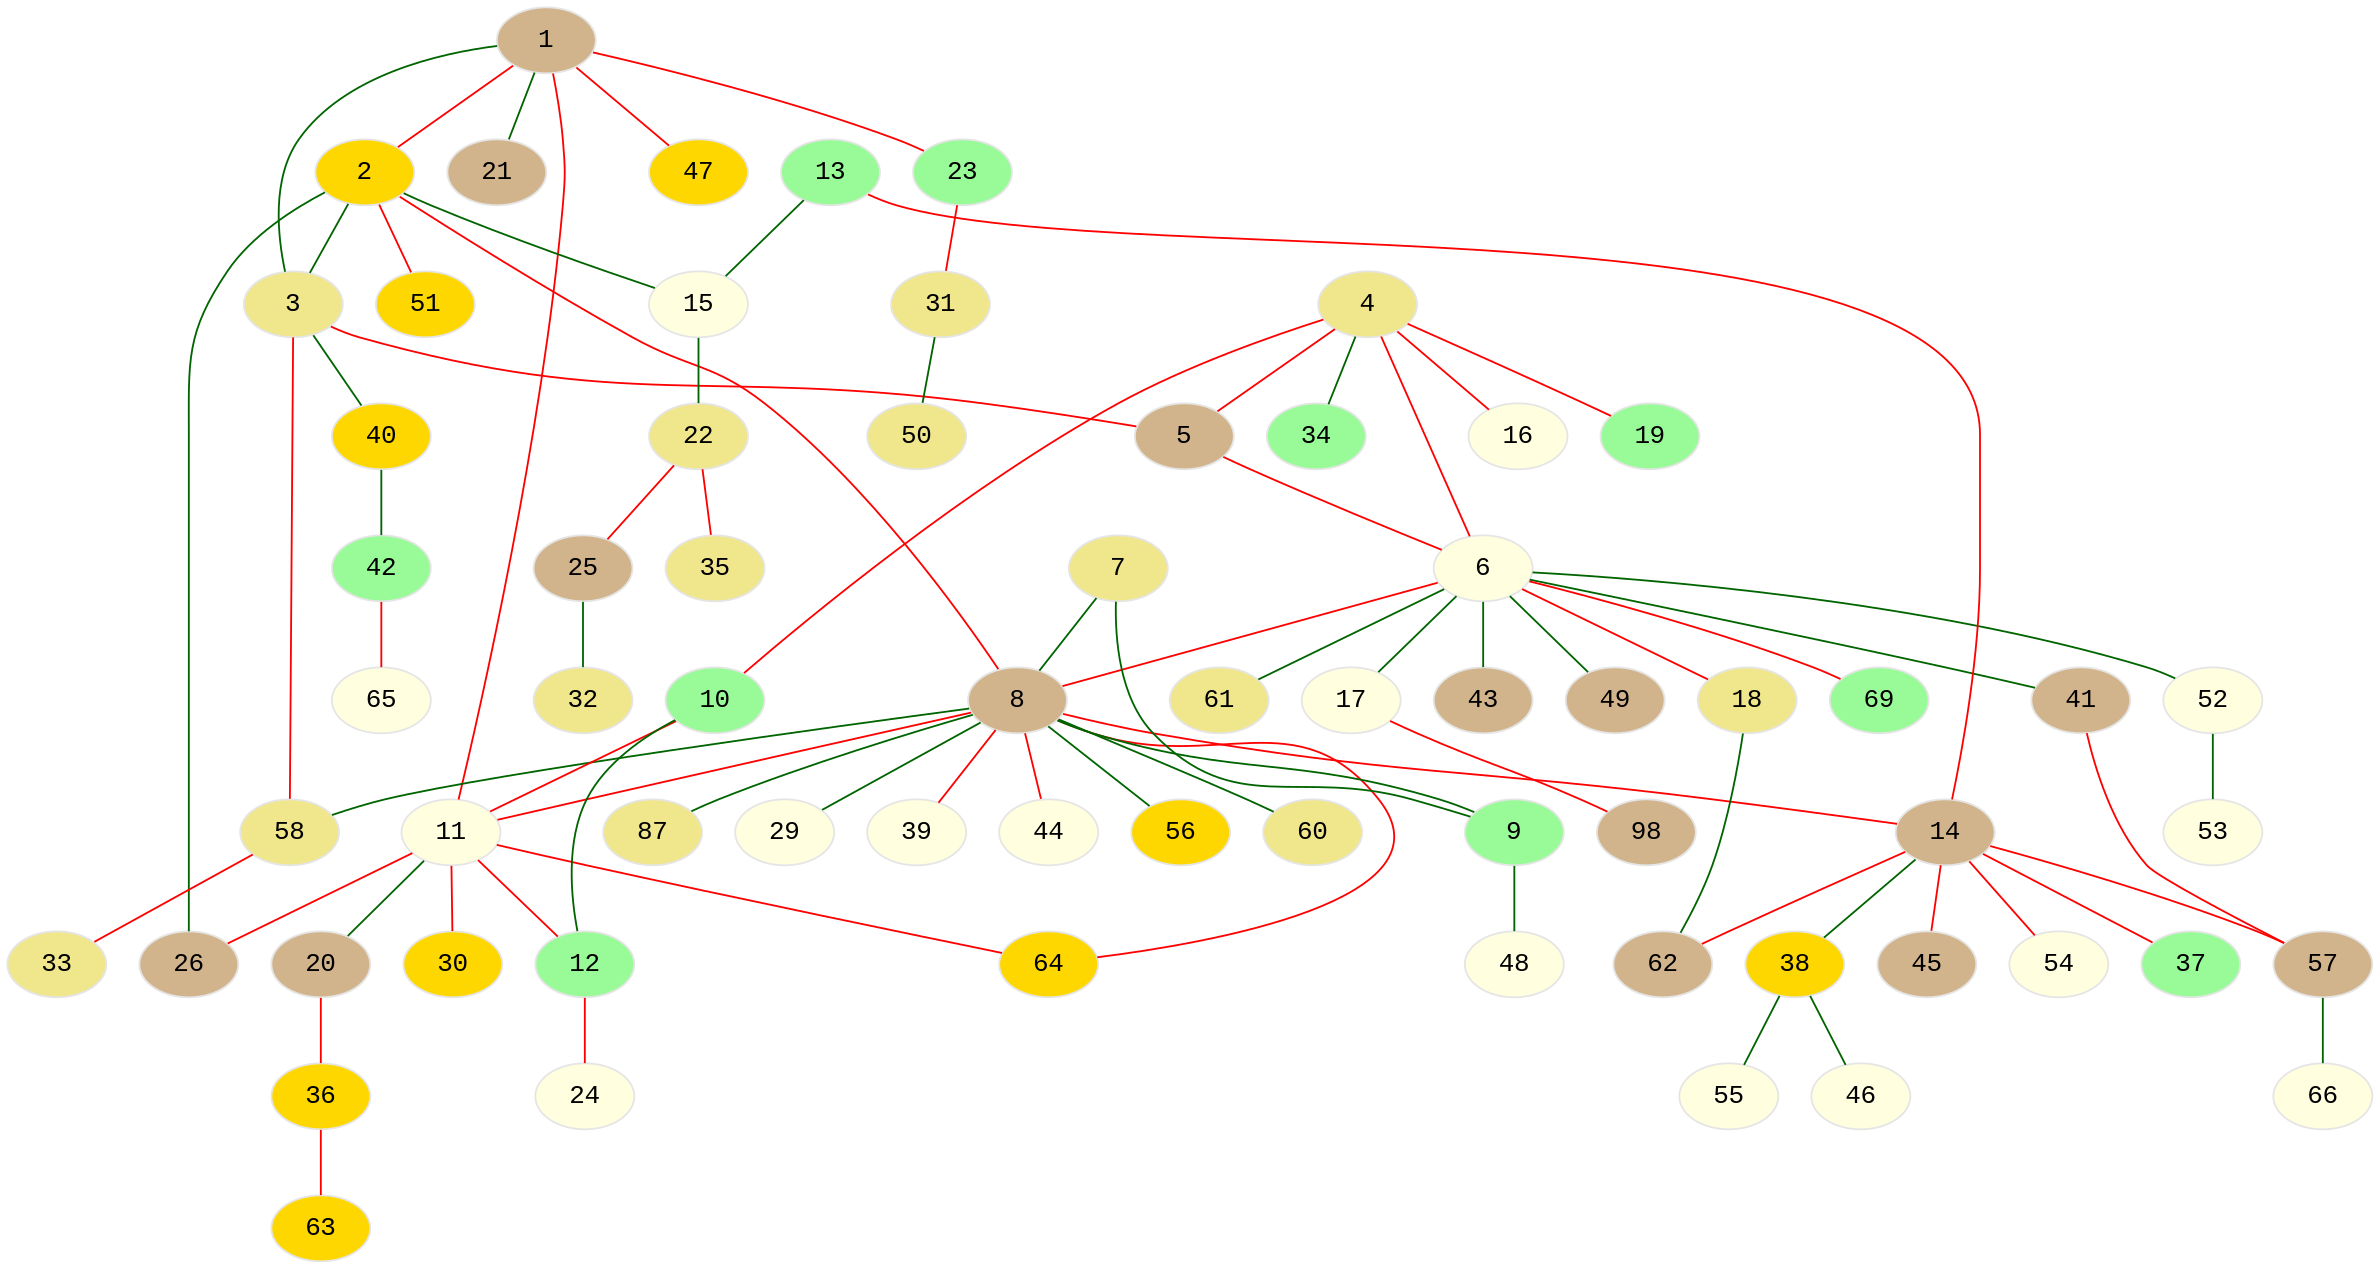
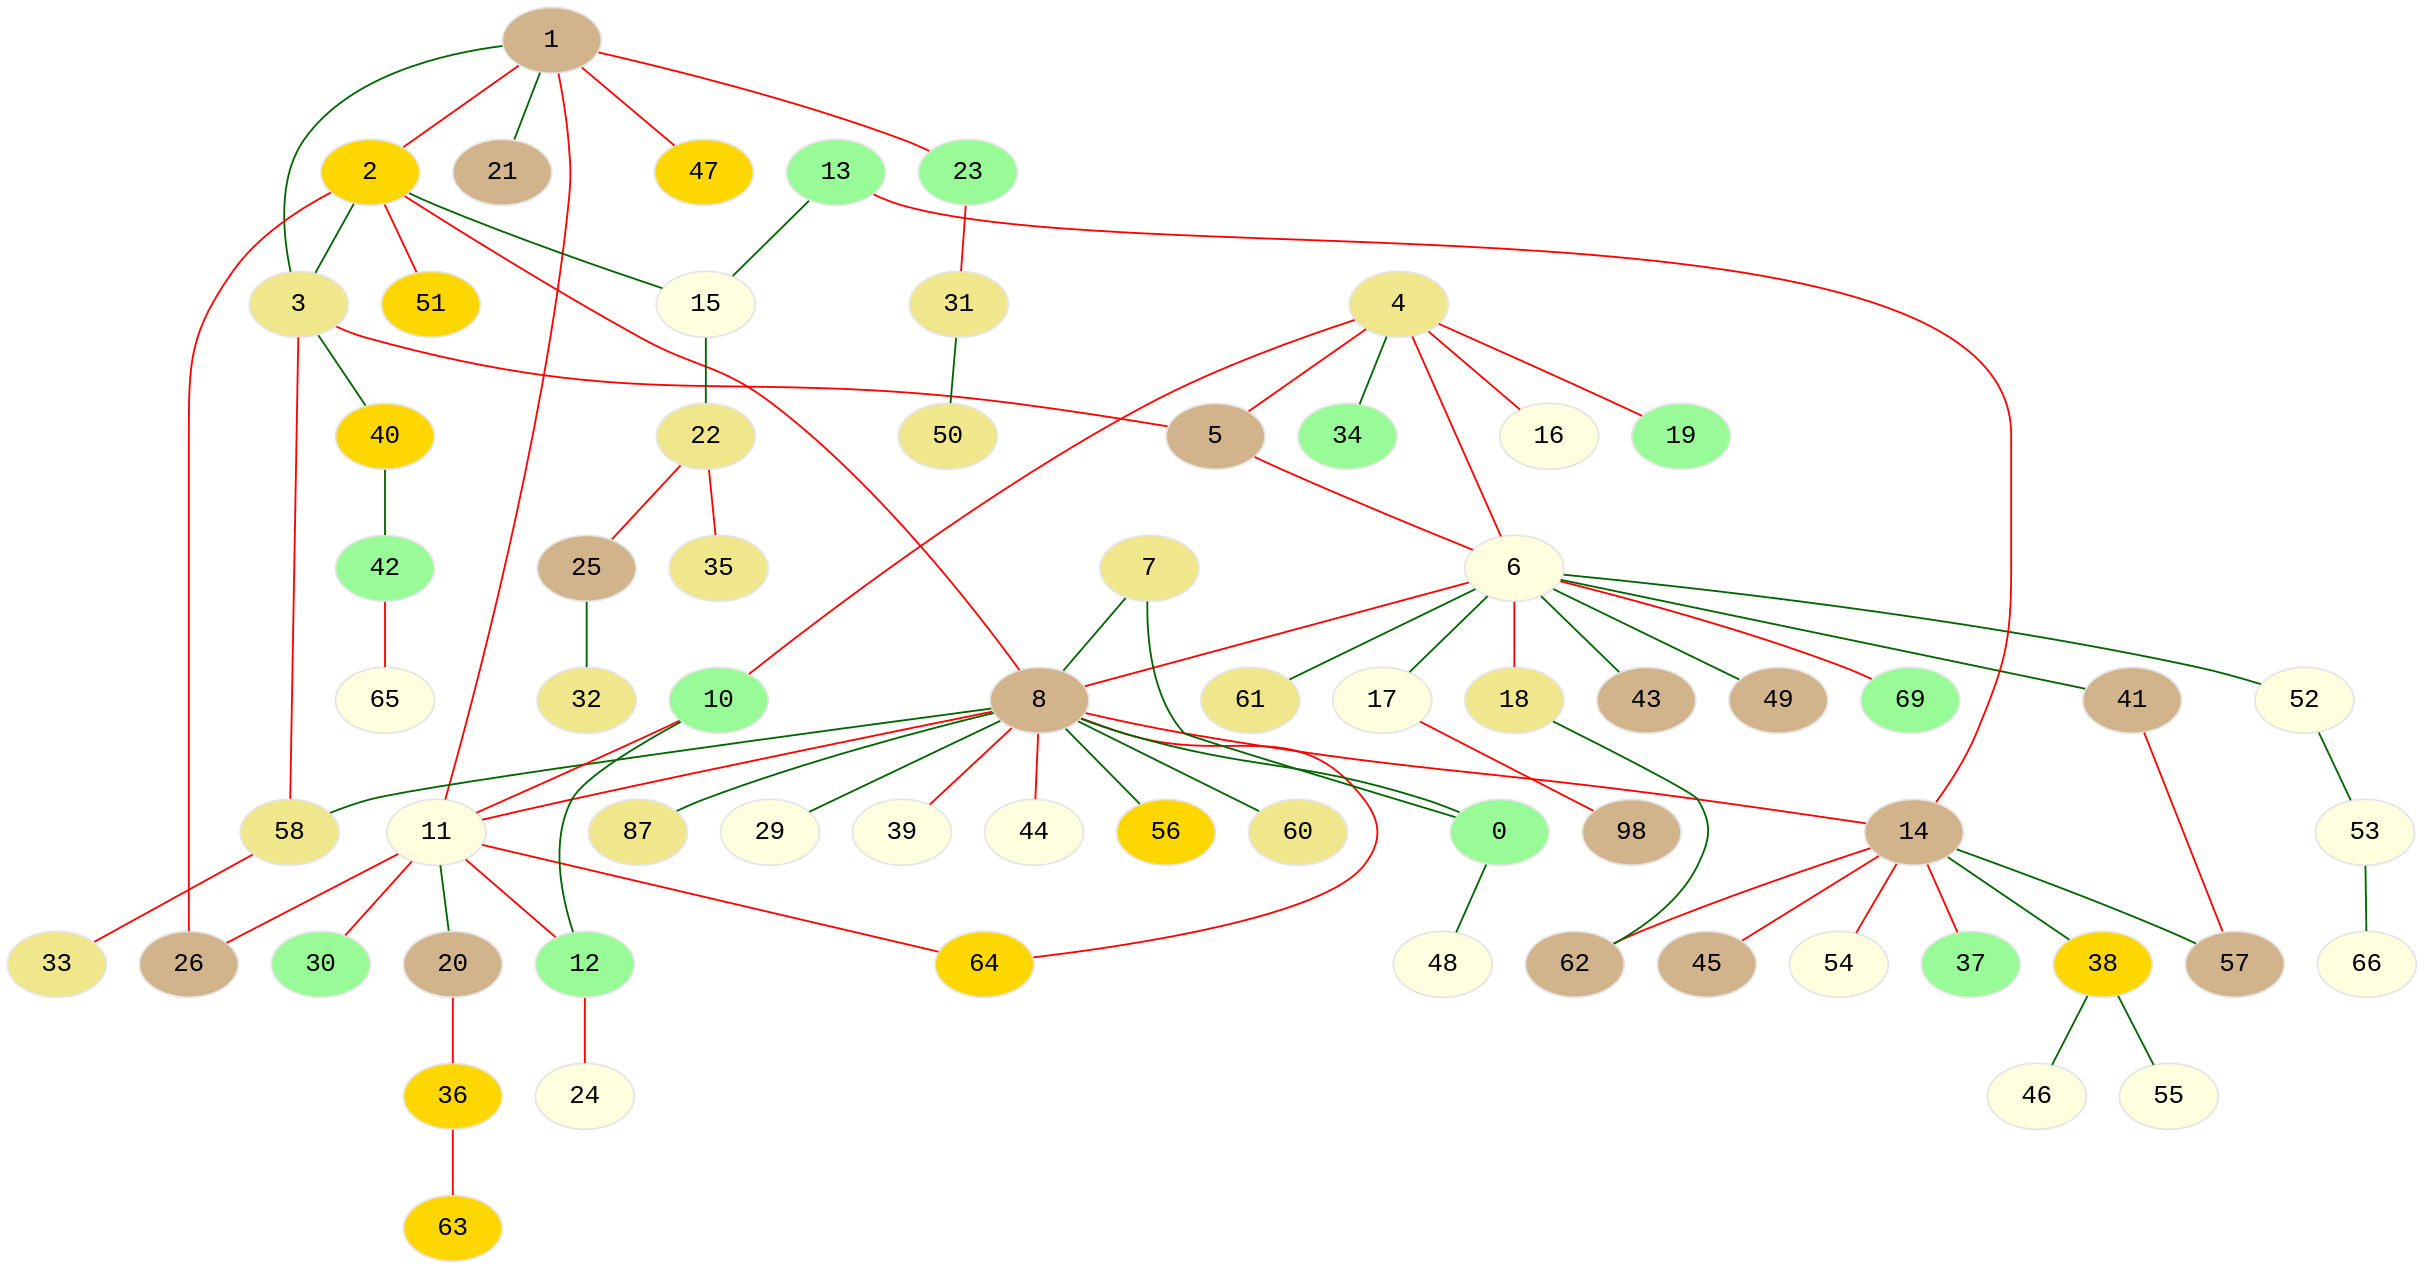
(189, 534) -> (189, 533)
(1514, 832) -> (1500, 832)
(2139, 890) -> (2077, 894)
(453, 964) -> (321, 964)
(2323, 1031) -> (2366, 899)
